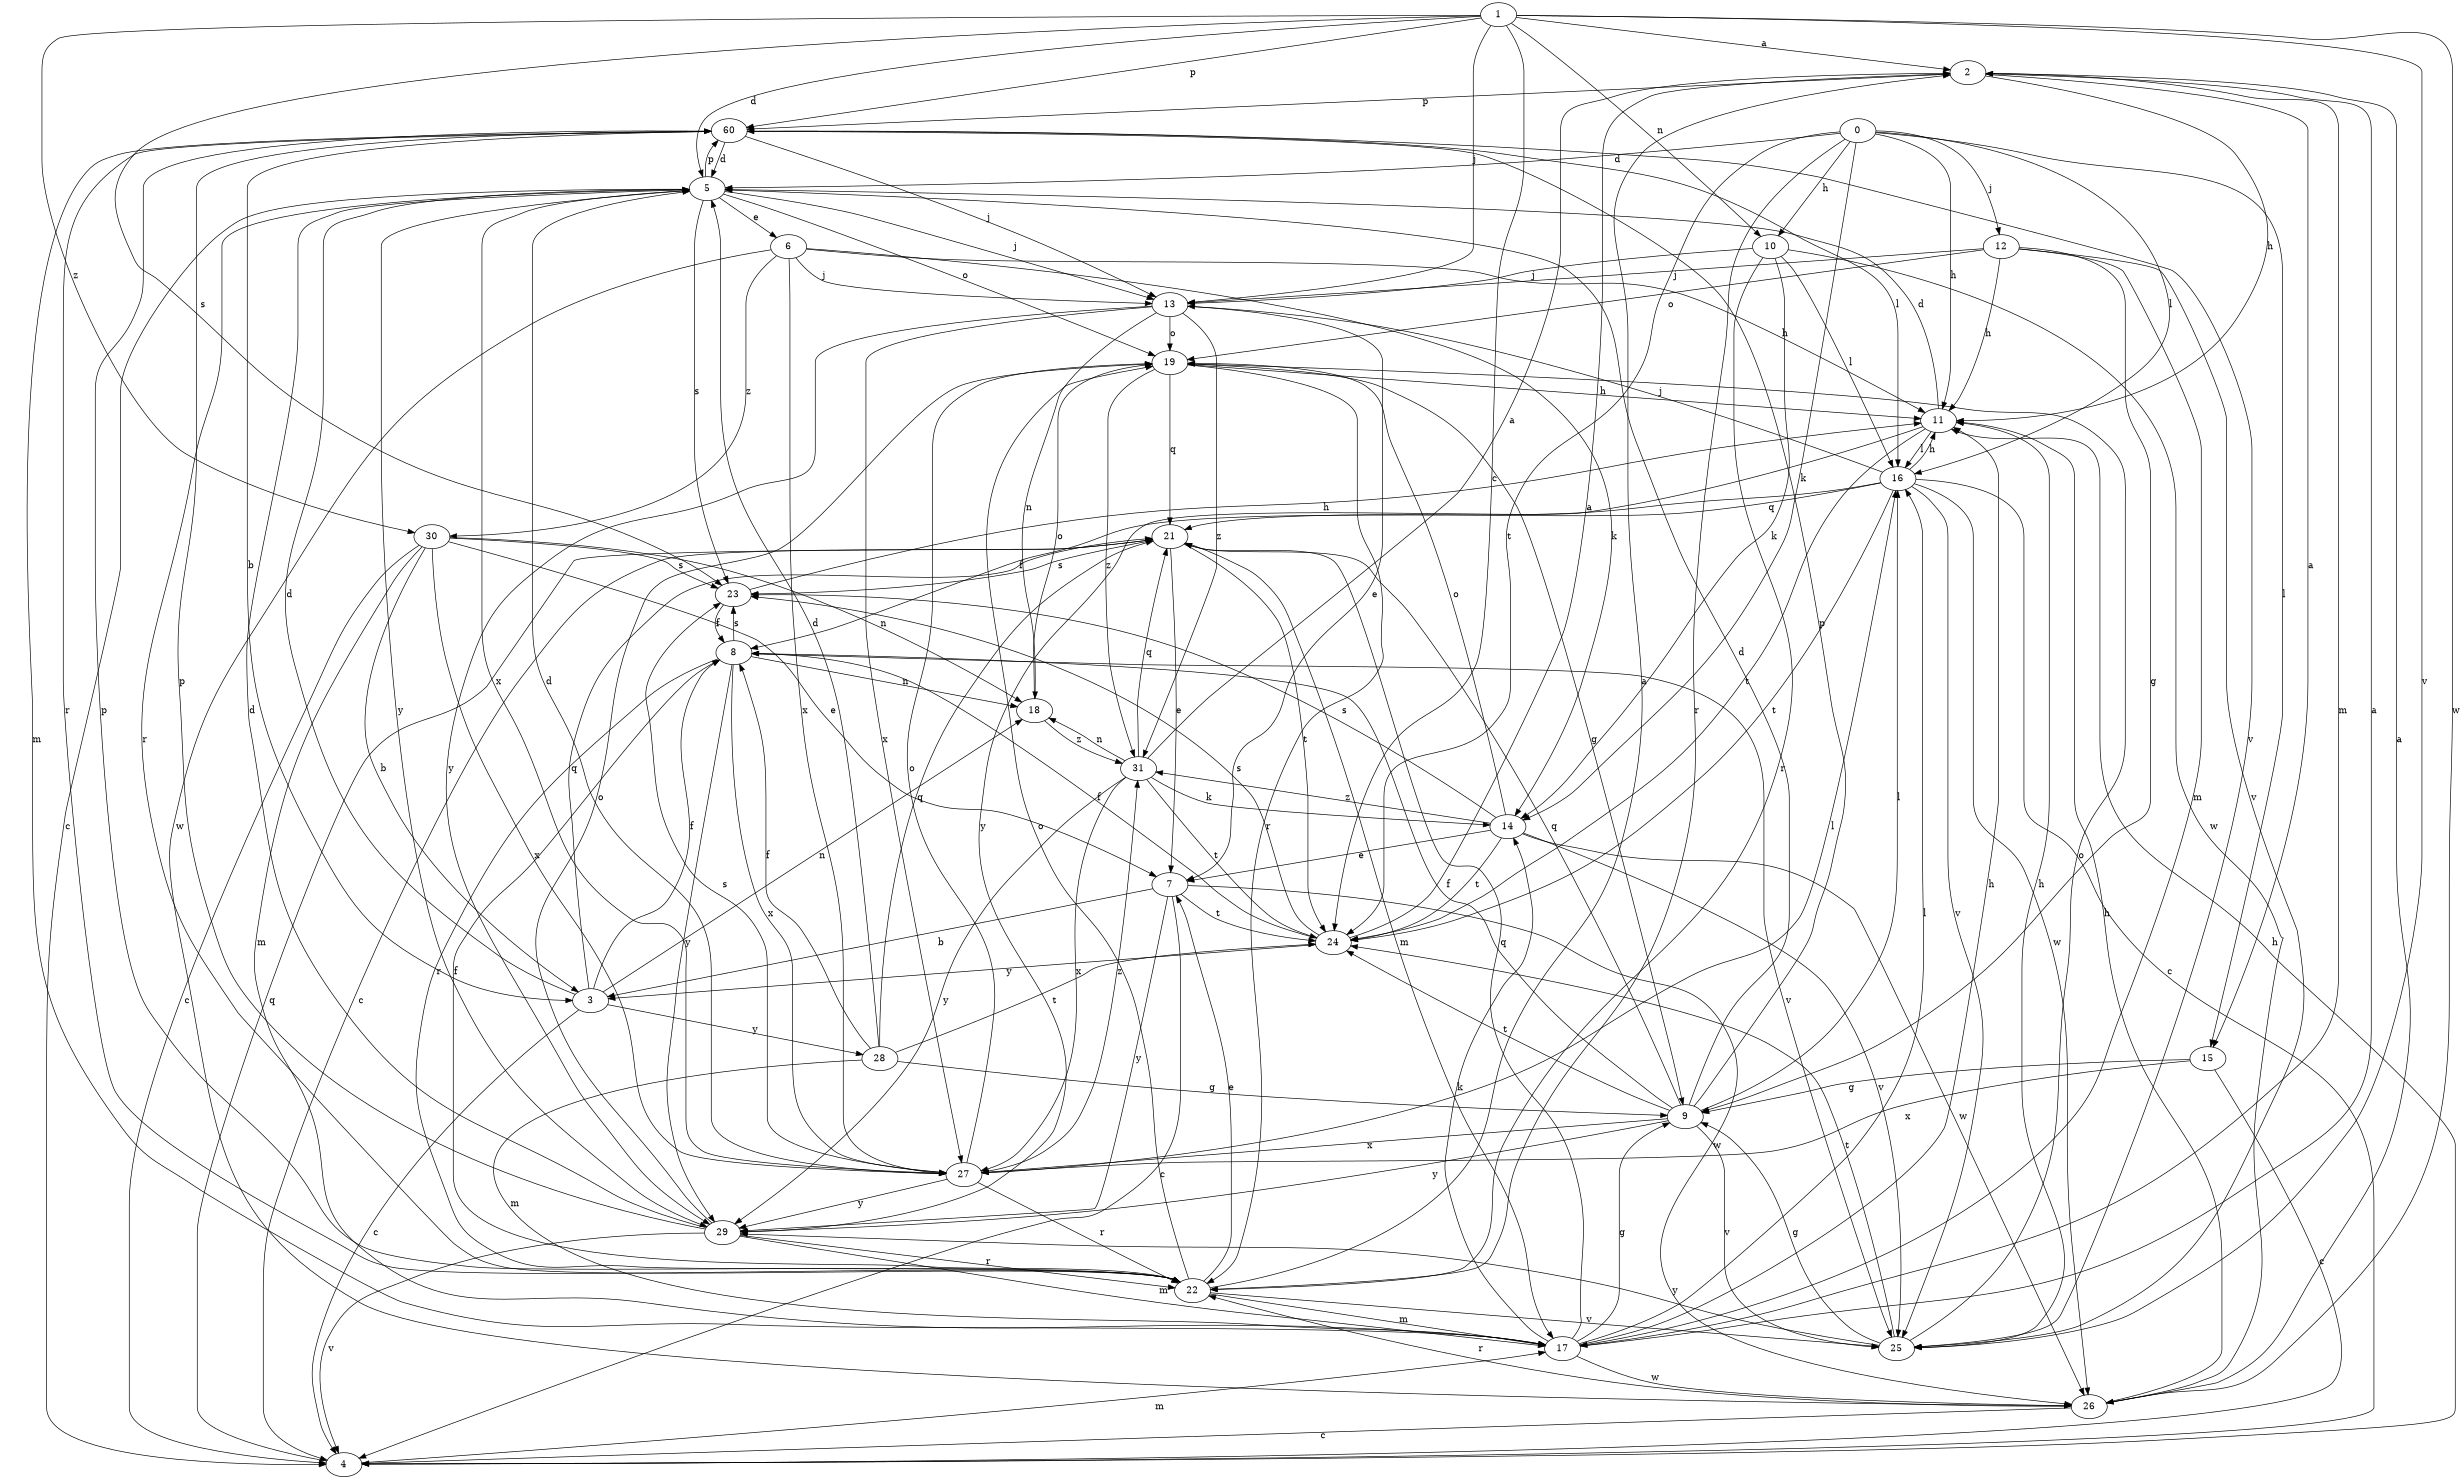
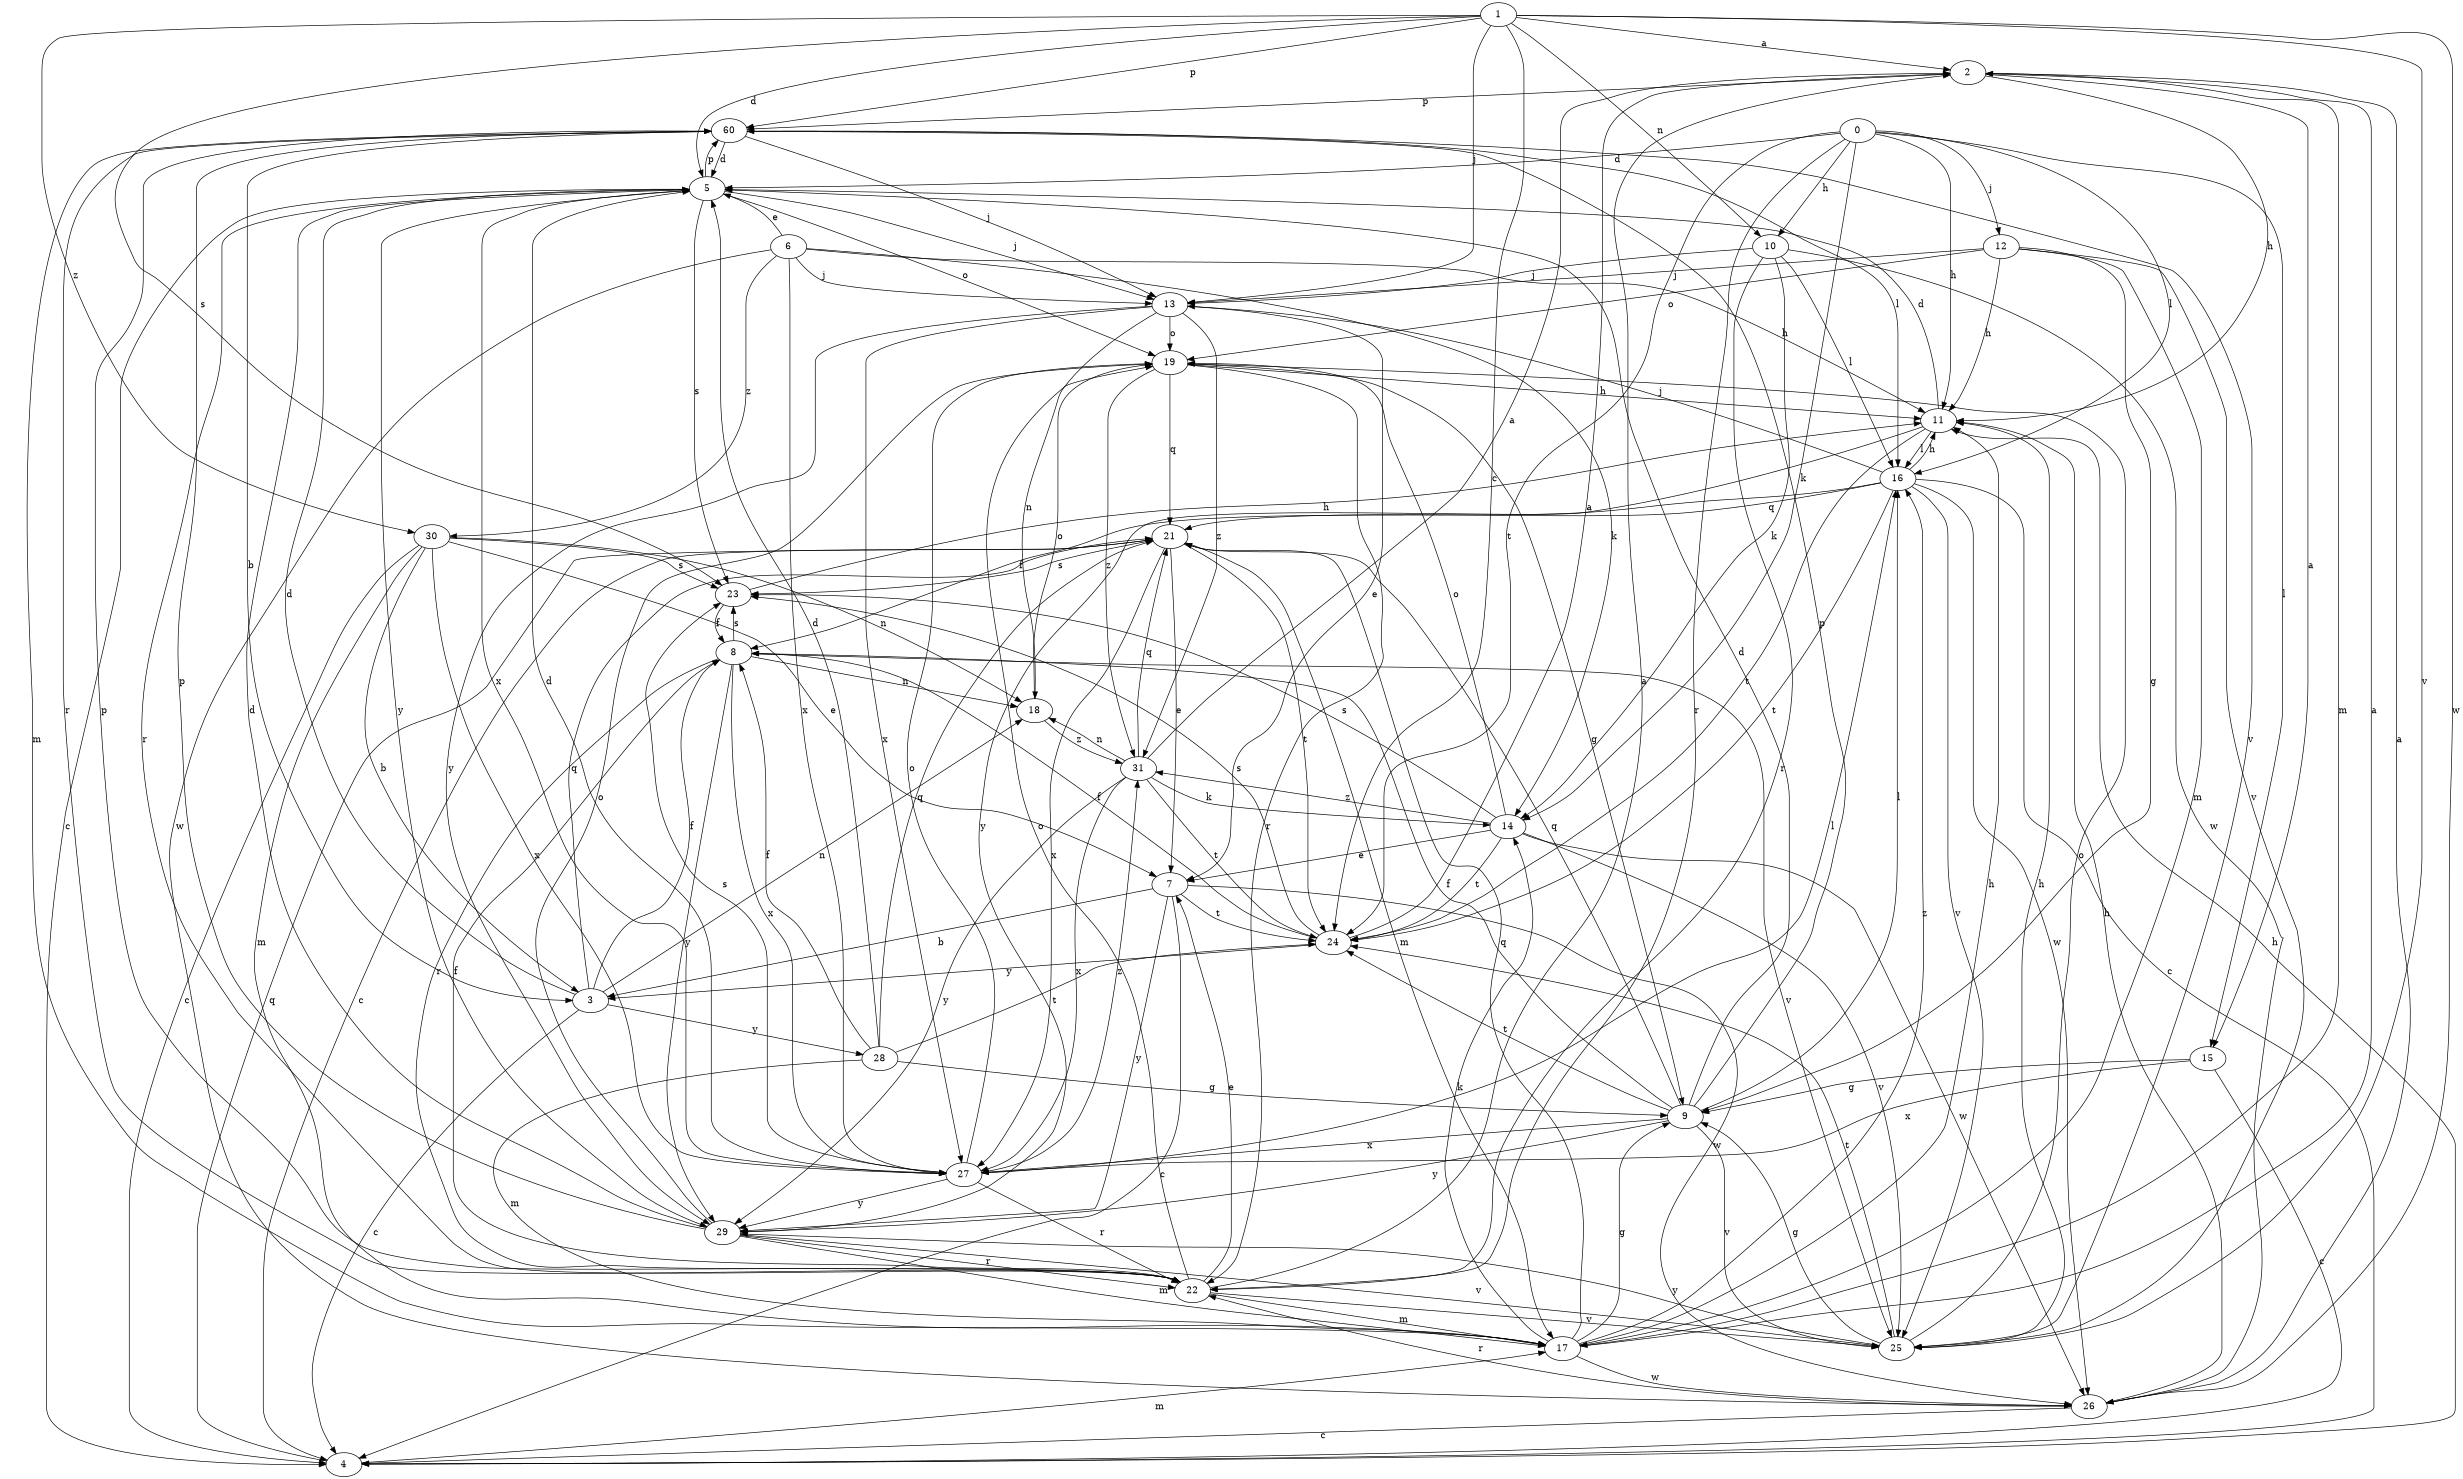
(745, 216) -> (760, 211)
none -> (1051, 850)
(1925, 914) -> (1925, 914)
(487, 1256) -> (1363, 1291)
